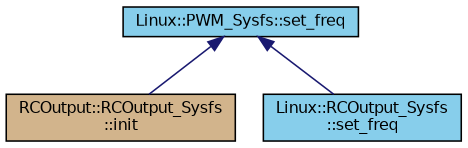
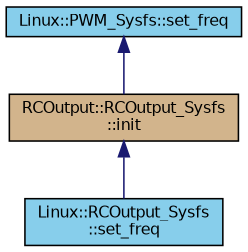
(302, 70) -> (124, 178)
